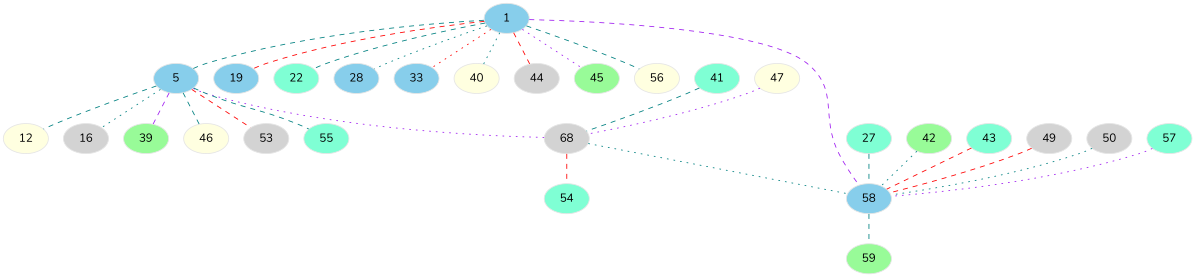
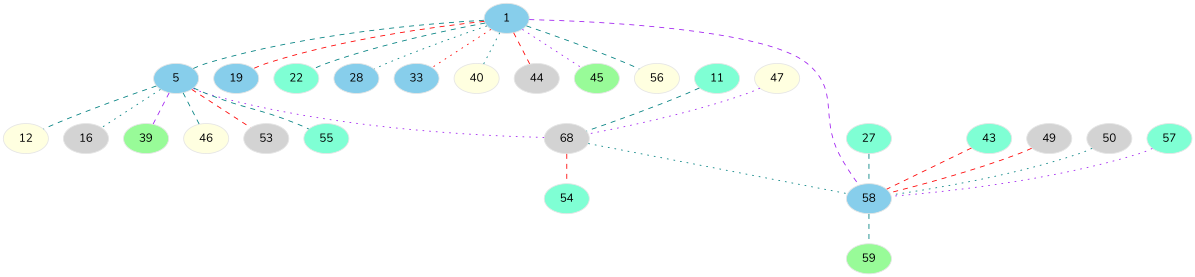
(717, 78) -> (717, 78)
(929, 139) -> none
